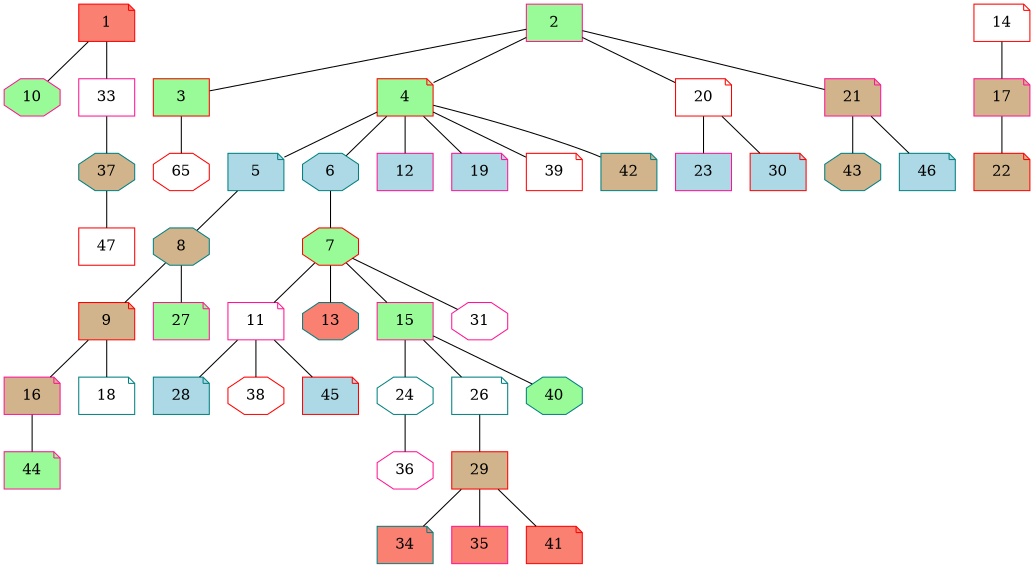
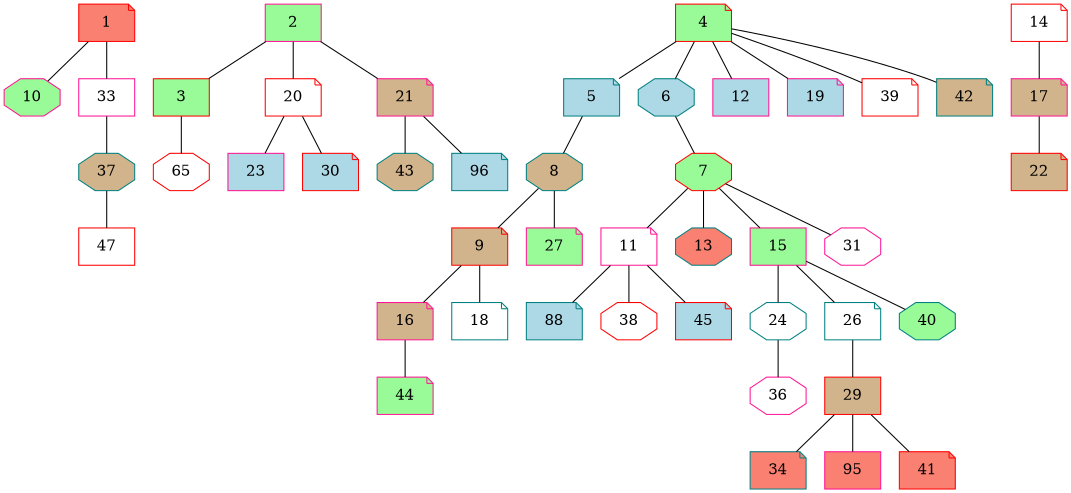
(480, 60) -> none
(927, 172) -> (480, 172)
(181, 396) -> (554, 321)
(480, 545) -> (853, 470)
